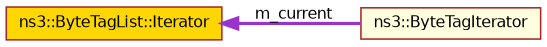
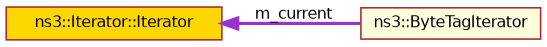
(114, 23) -> (114, 23)
